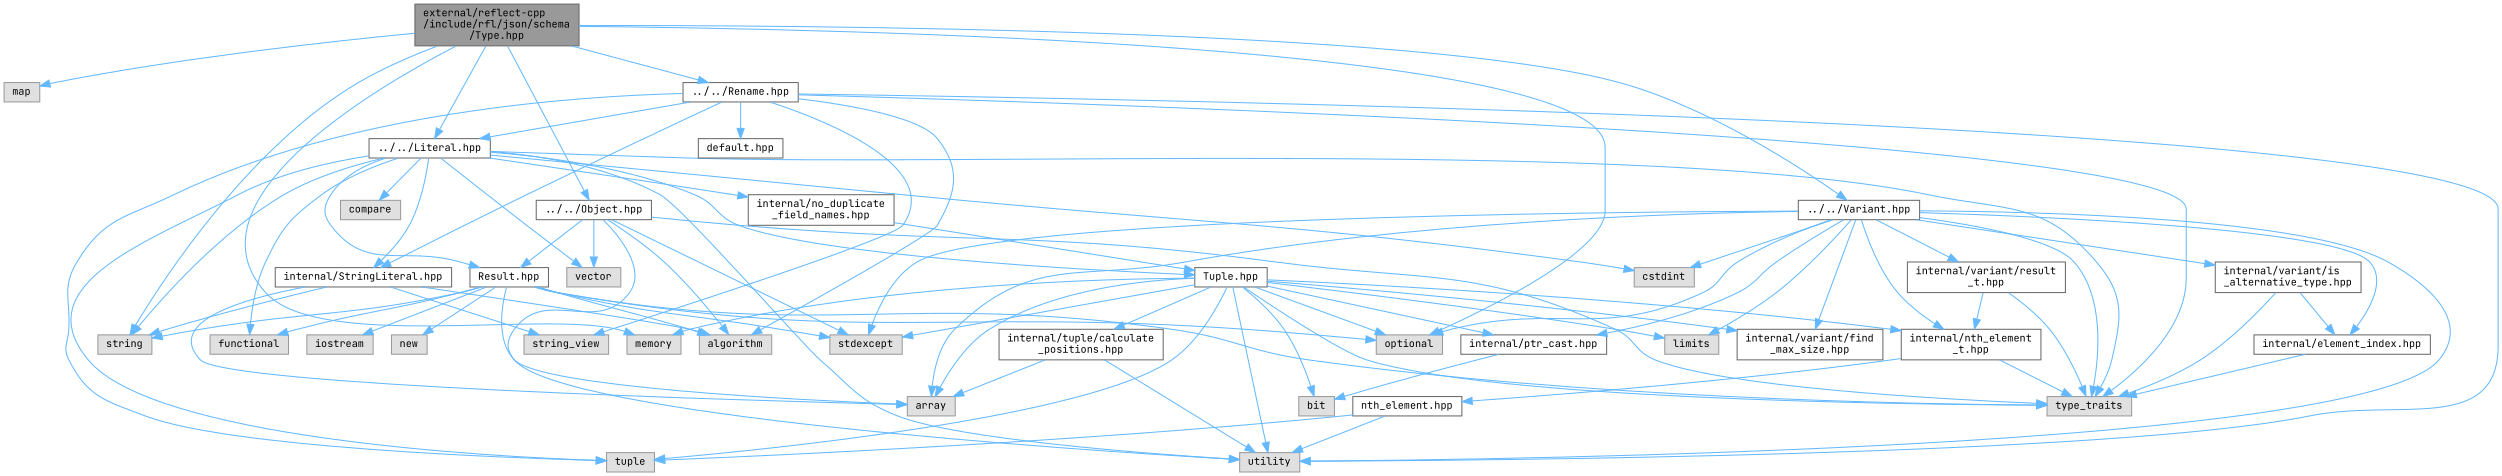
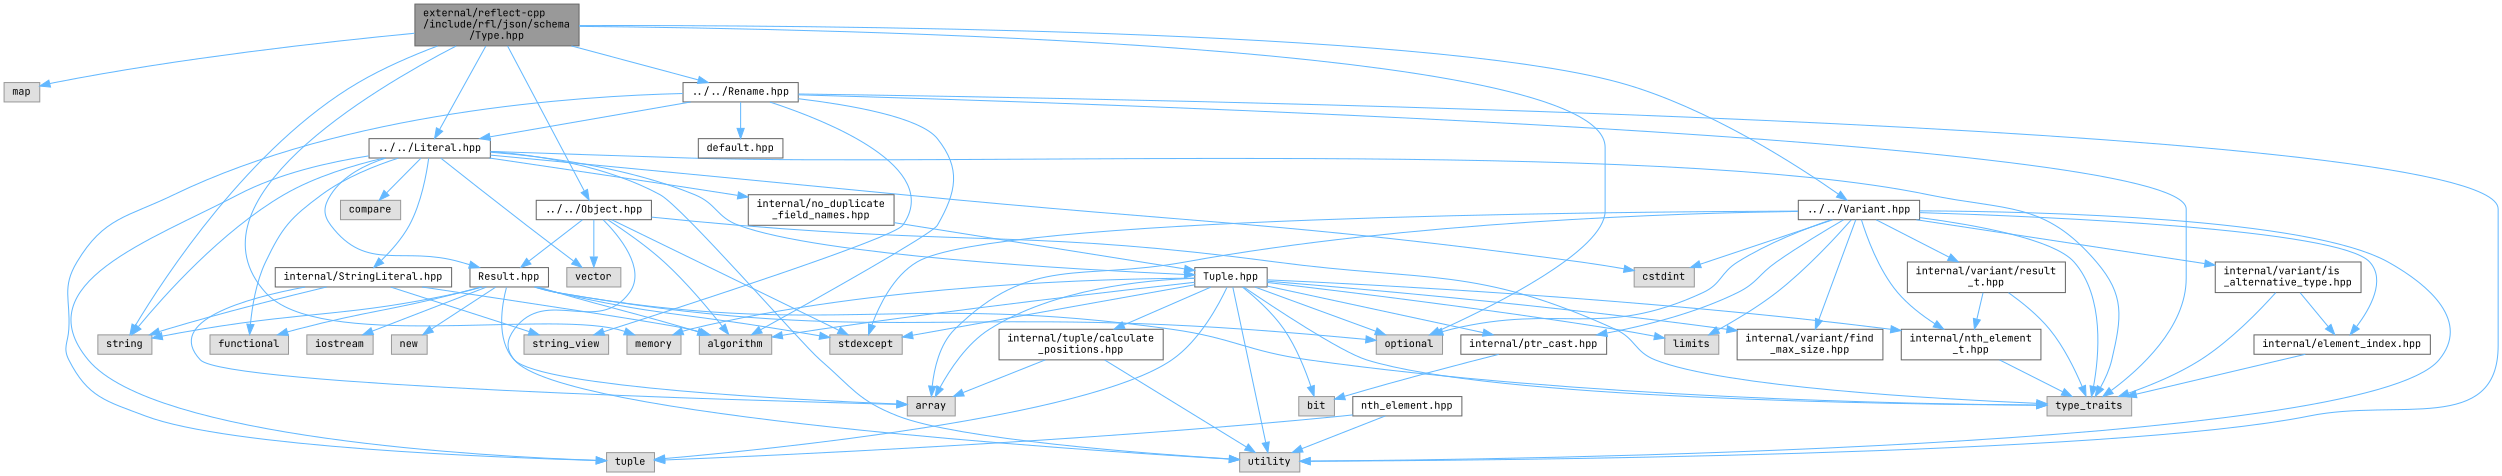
(555, 181) -> none
none -> (998, 305)
(1687, 383) -> none
